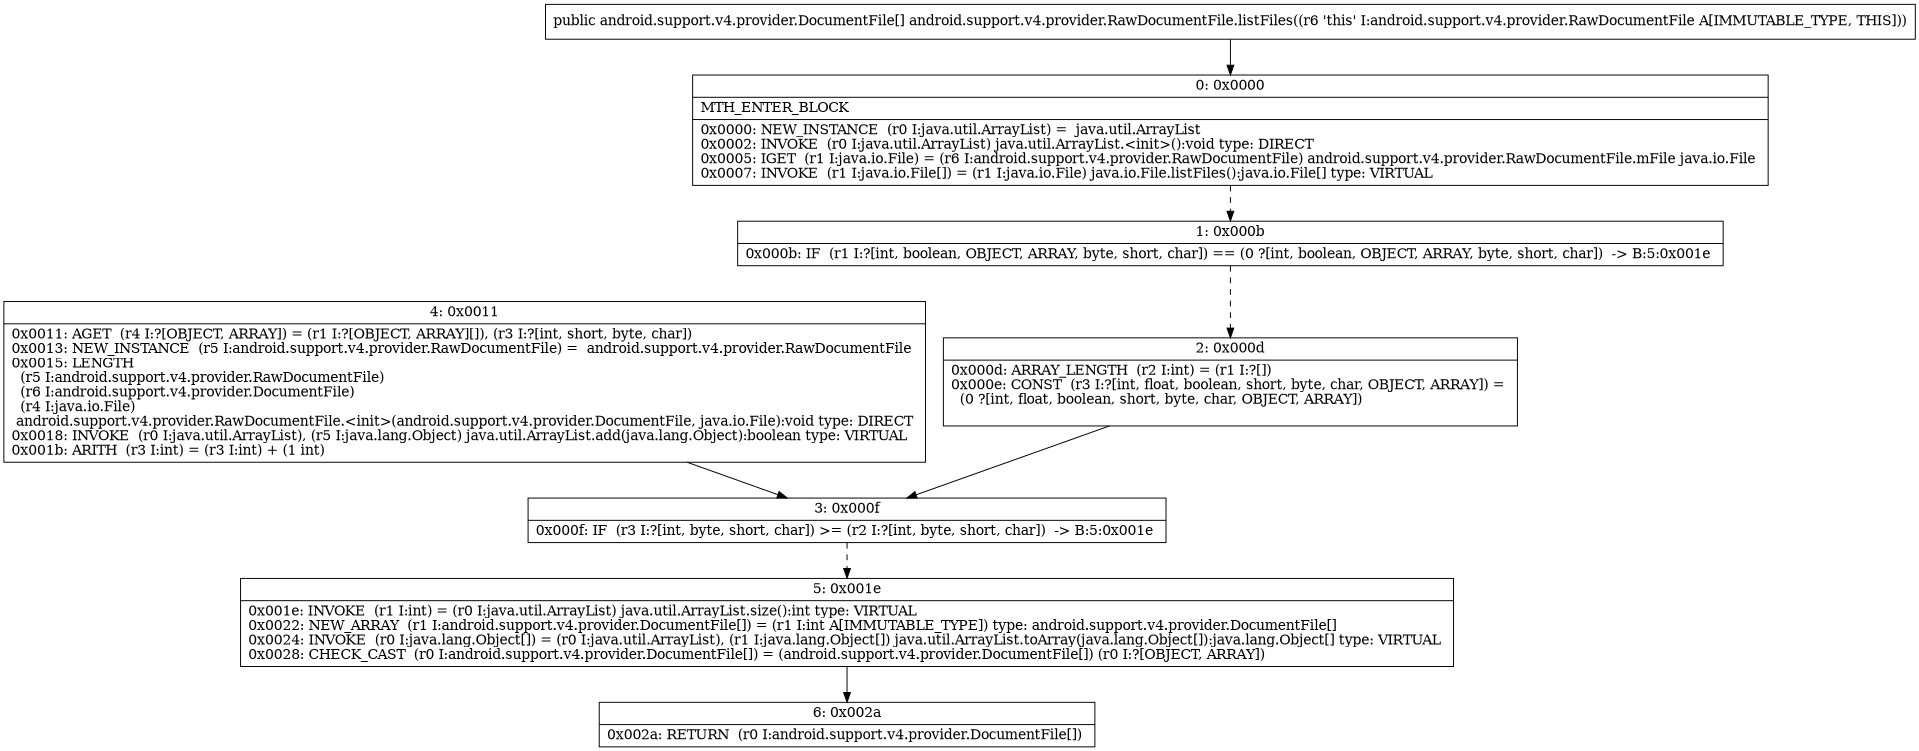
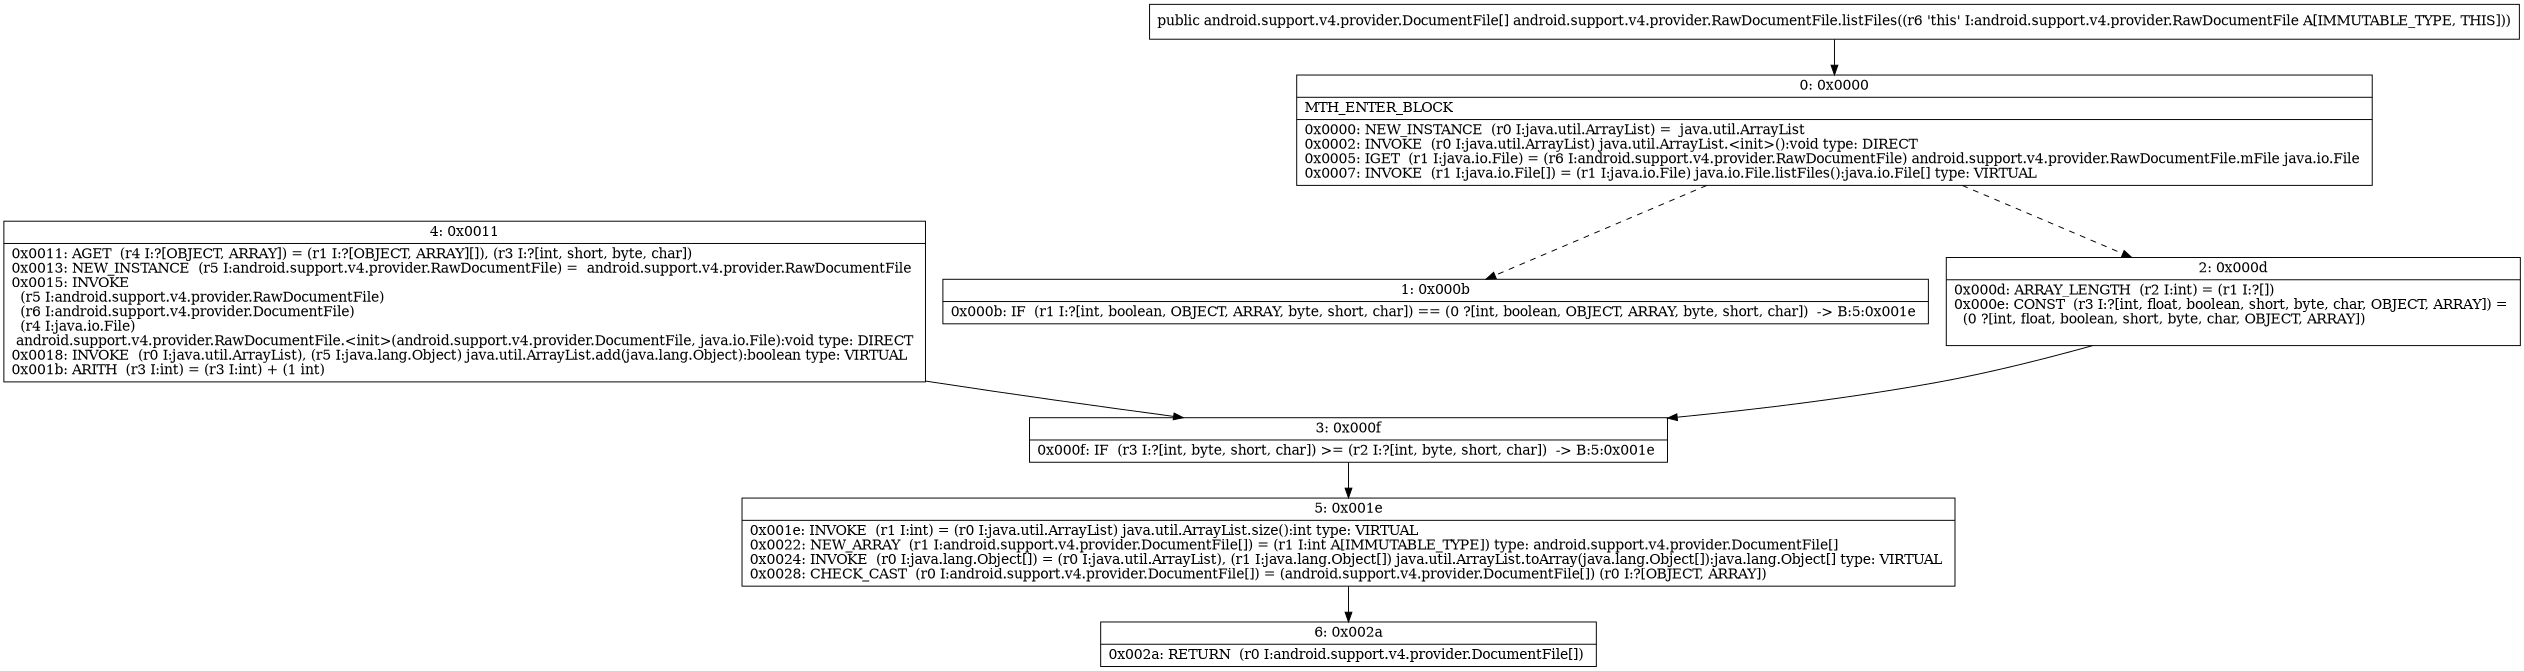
(1230, 297) -> (2042, 220)
(77, 364) -> (75, 283)
(847, 556) -> (1349, 475)
